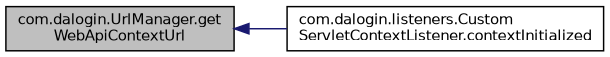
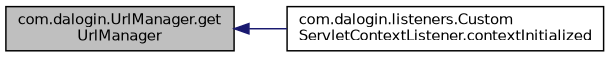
(120, 29) -> (120, 29)
